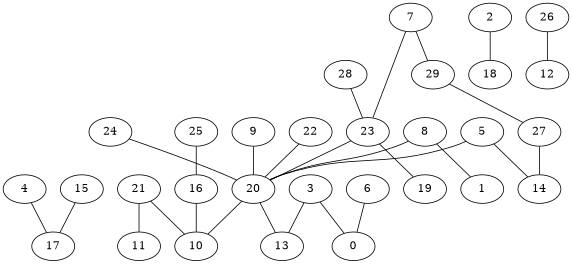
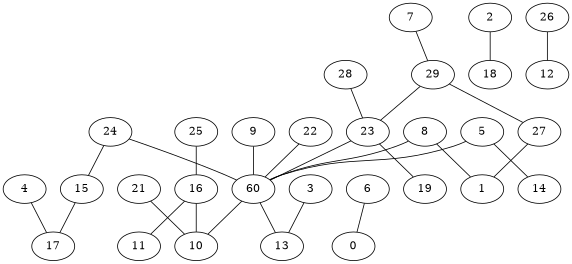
(389, 75) -> (400, 103)
none -> (96, 161)
(539, 161) -> (514, 157)
(253, 189) -> (253, 189)
(139, 218) -> (171, 214)
(332, 218) -> none
